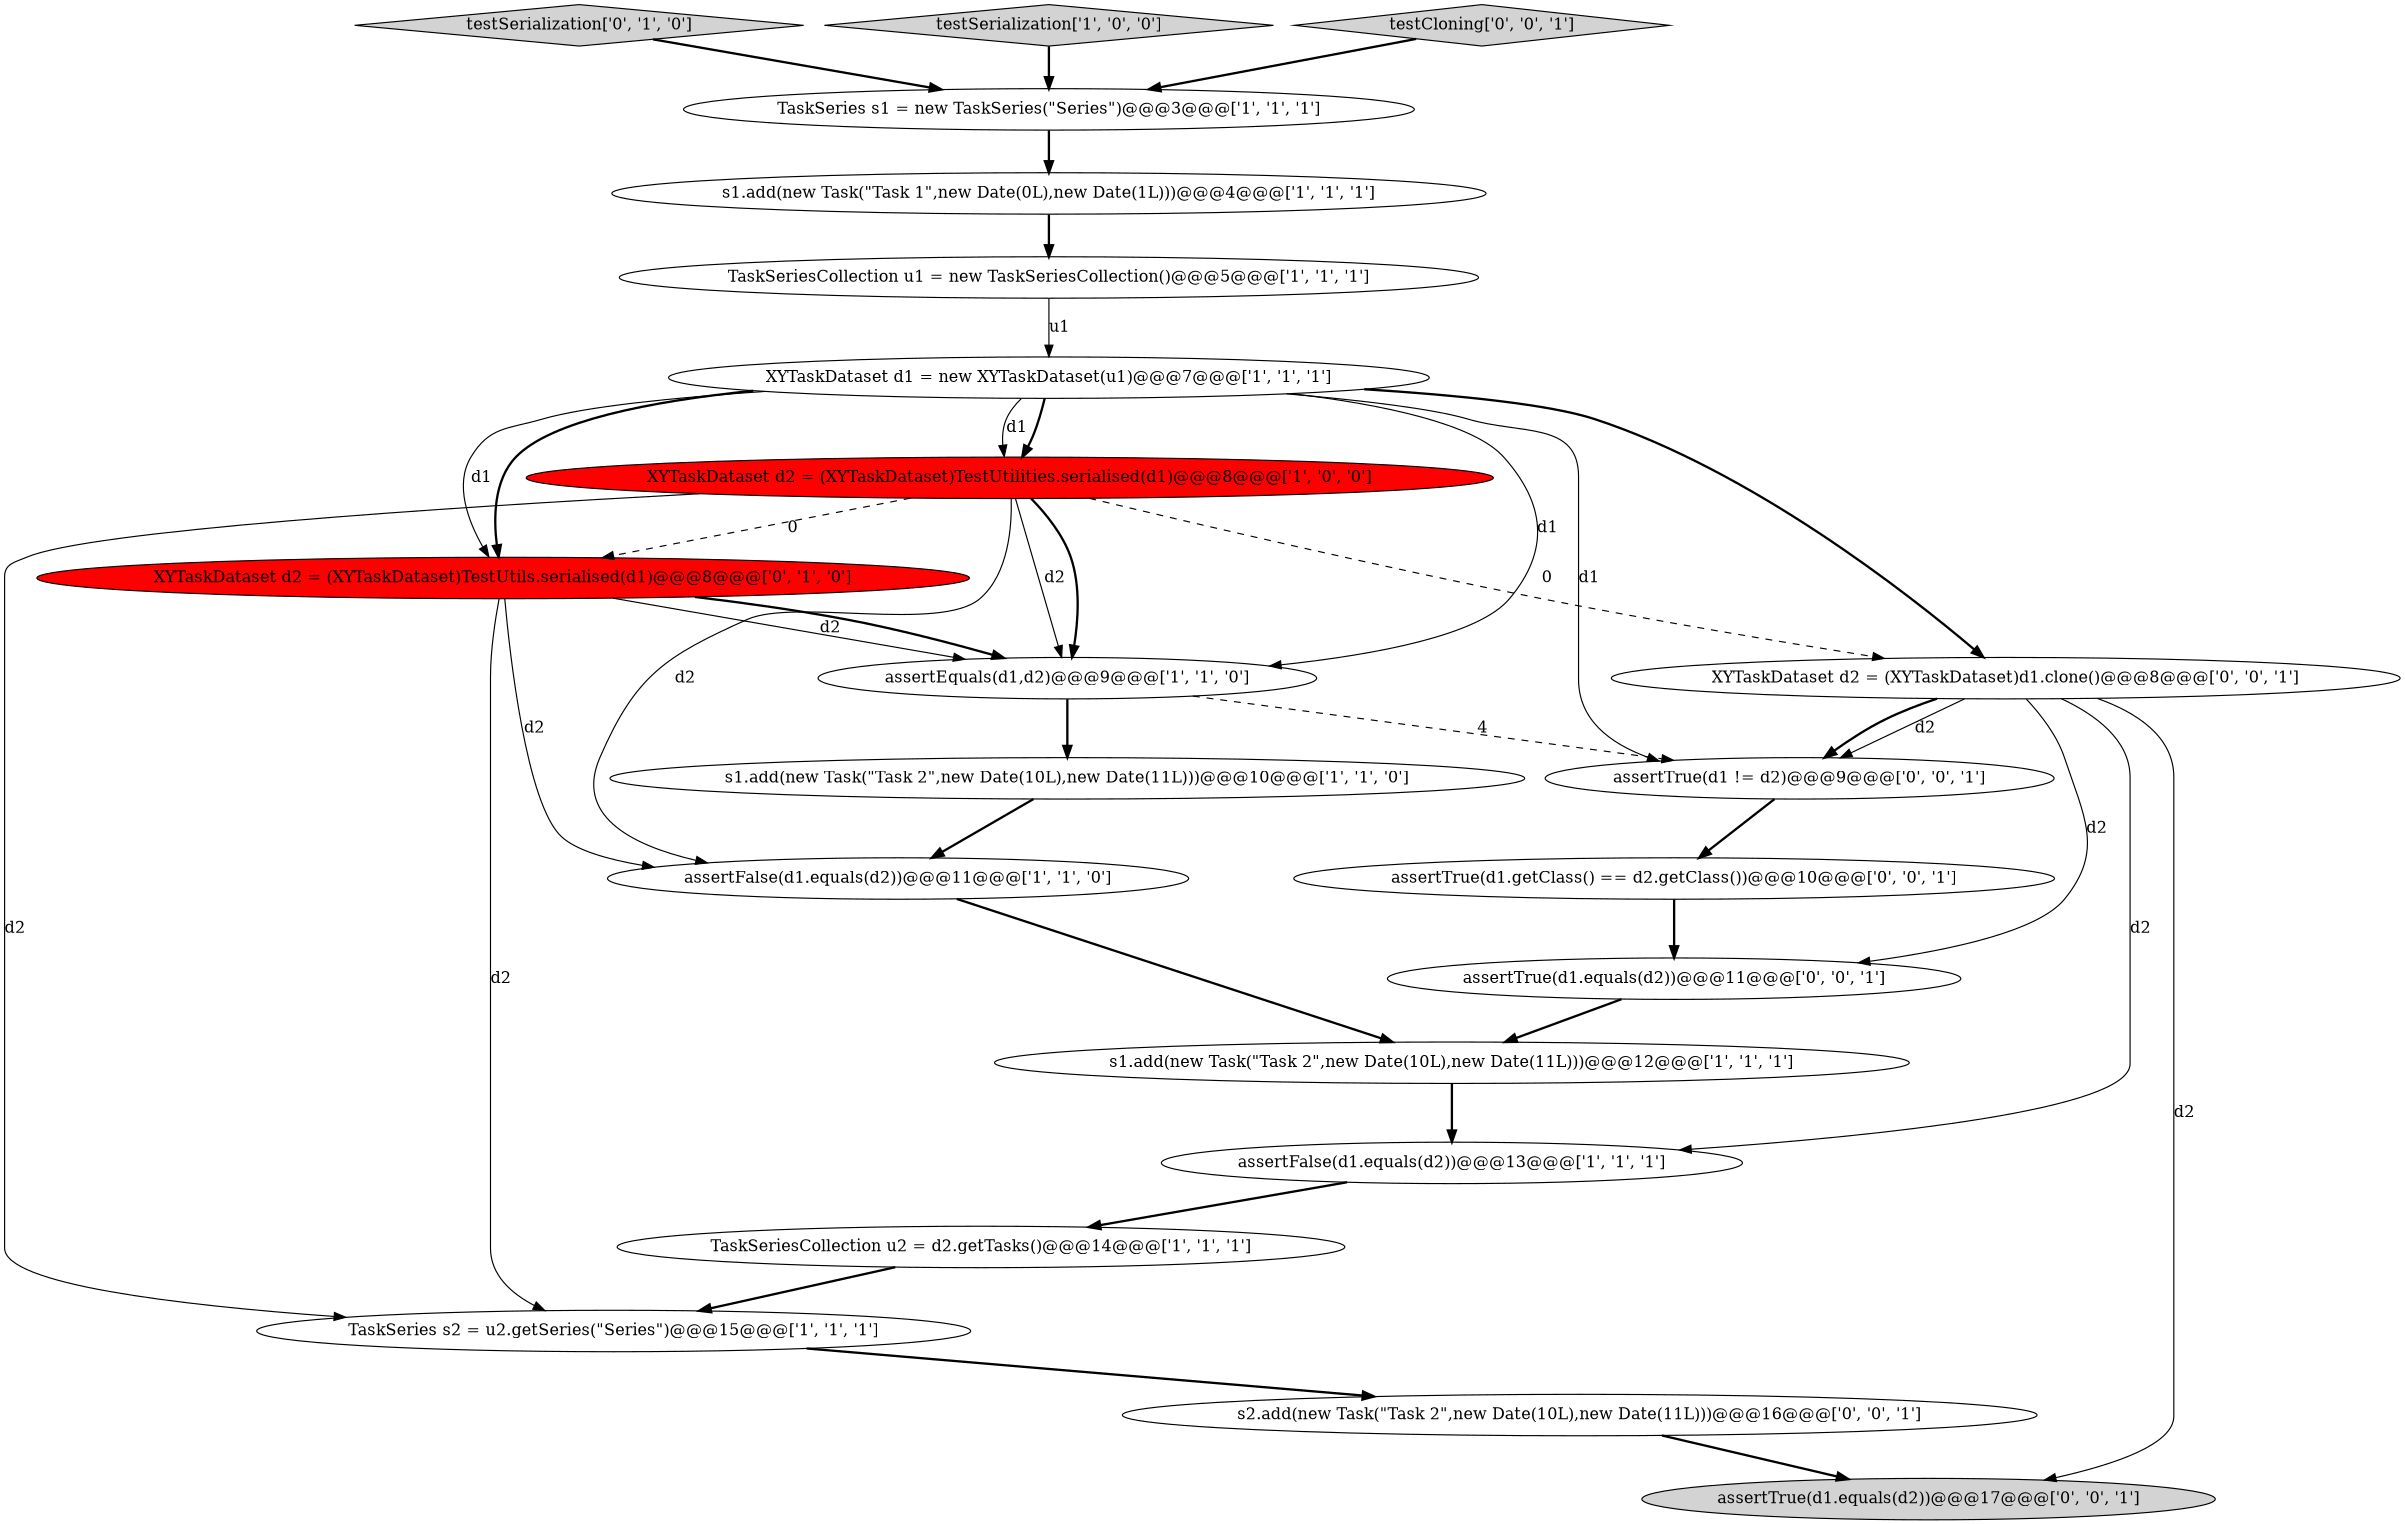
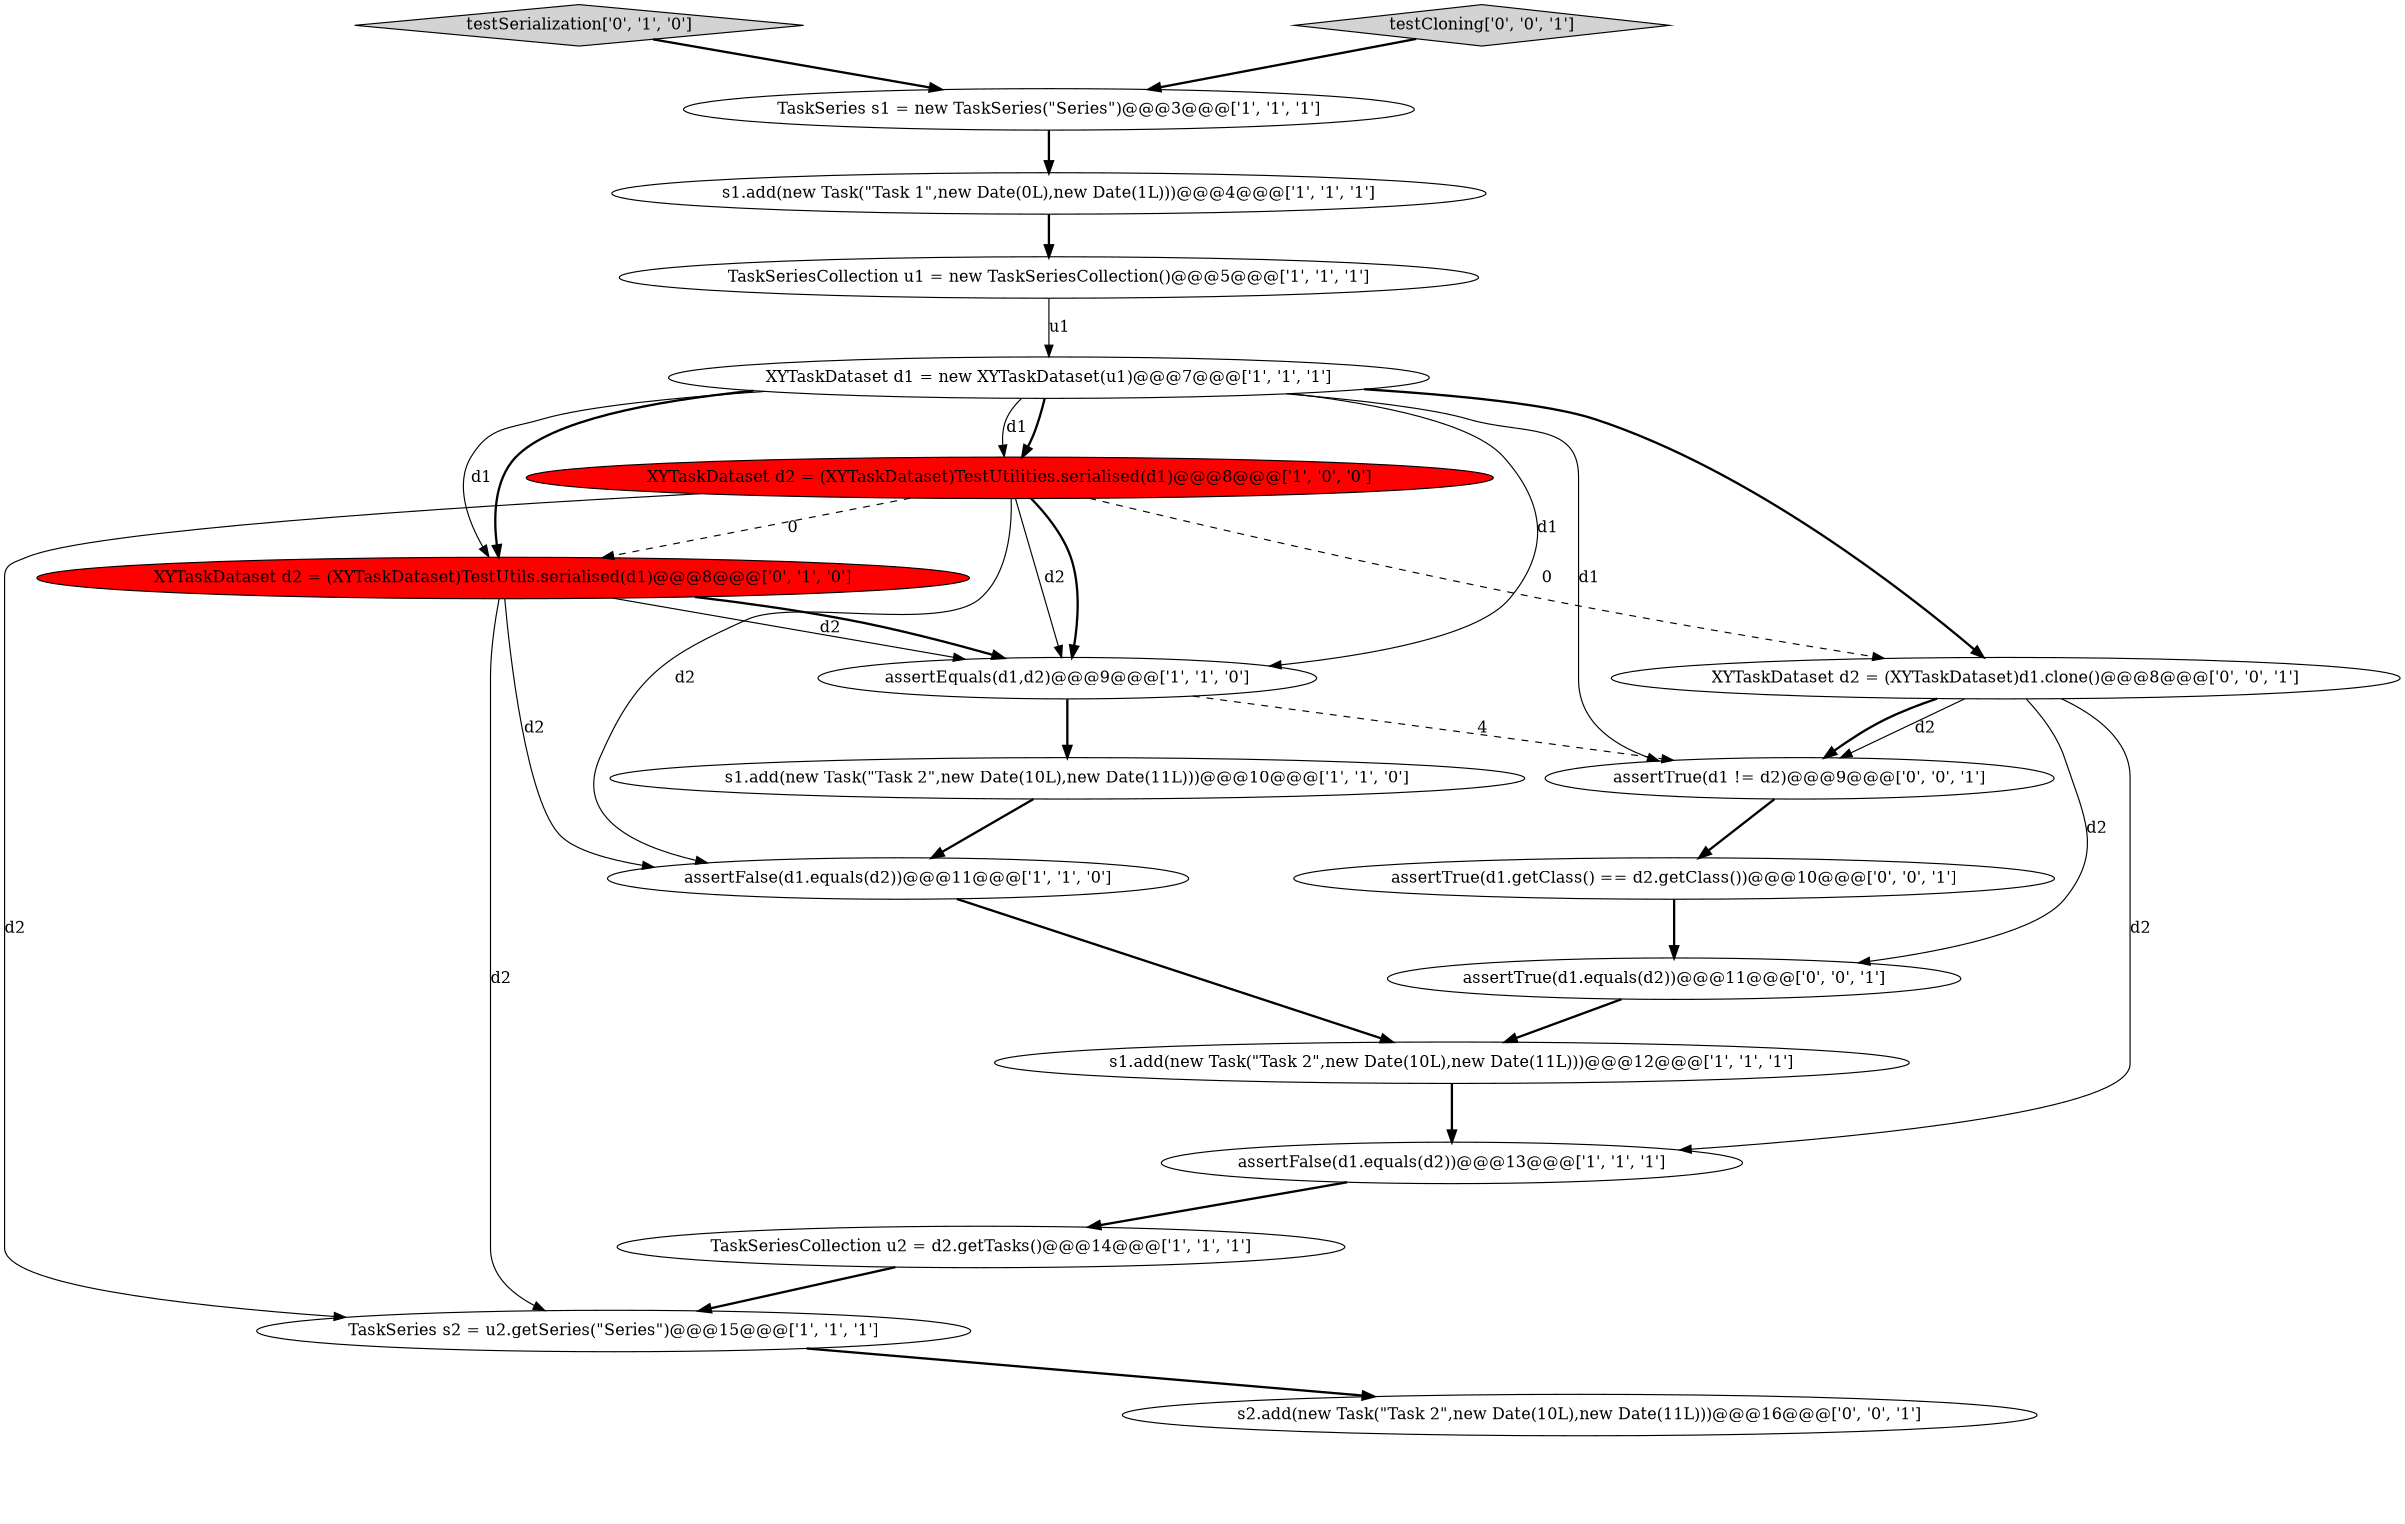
(1049, 25) -> none
(1929, 1499) -> none
